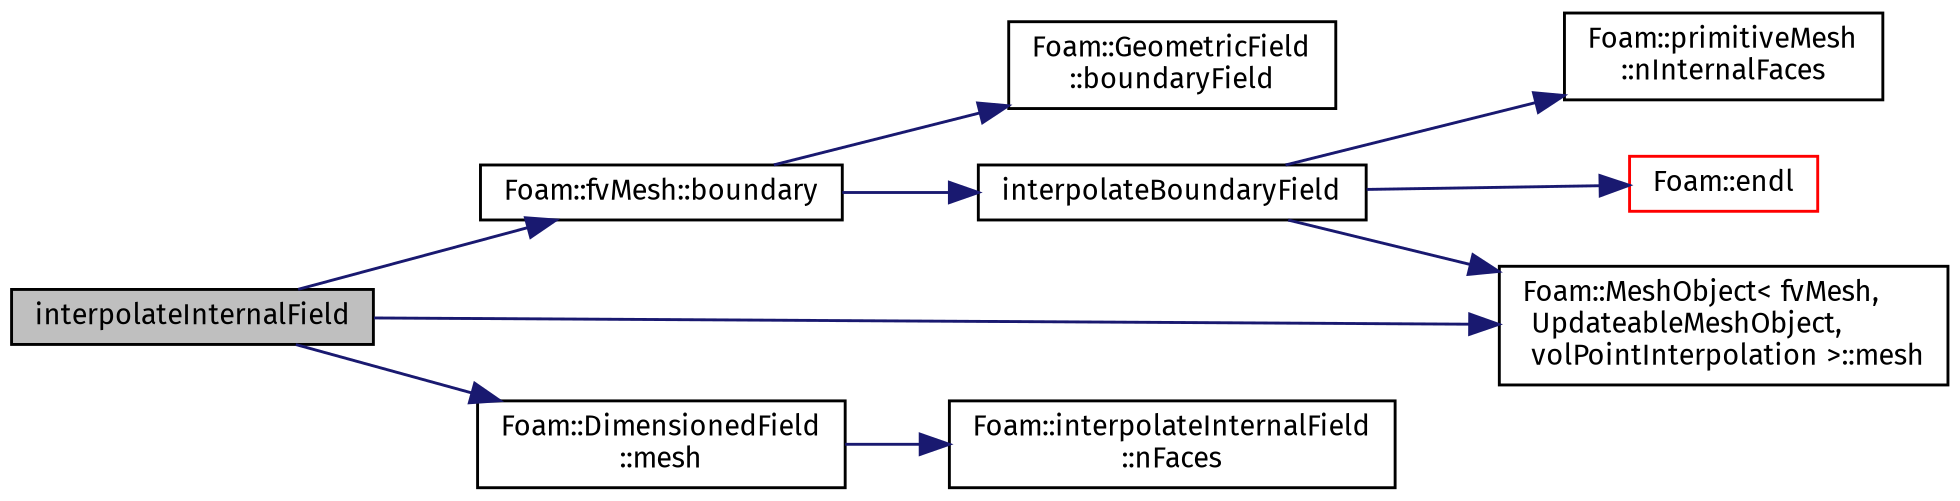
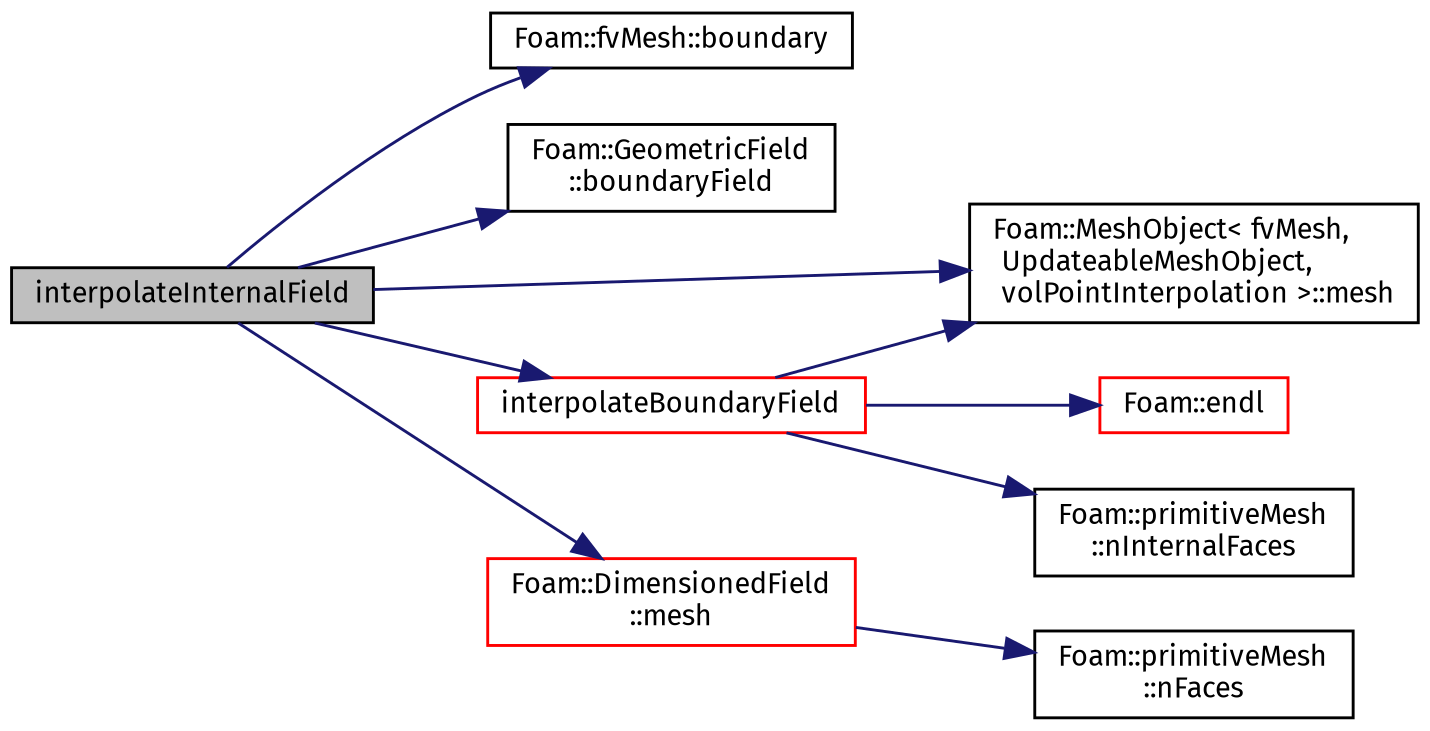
(877, 139) -> (389, 243)
(896, 192) -> (418, 347)
(1172, 192) -> (672, 405)
(661, 444) -> (672, 602)
(1172, 444) -> (1194, 674)
